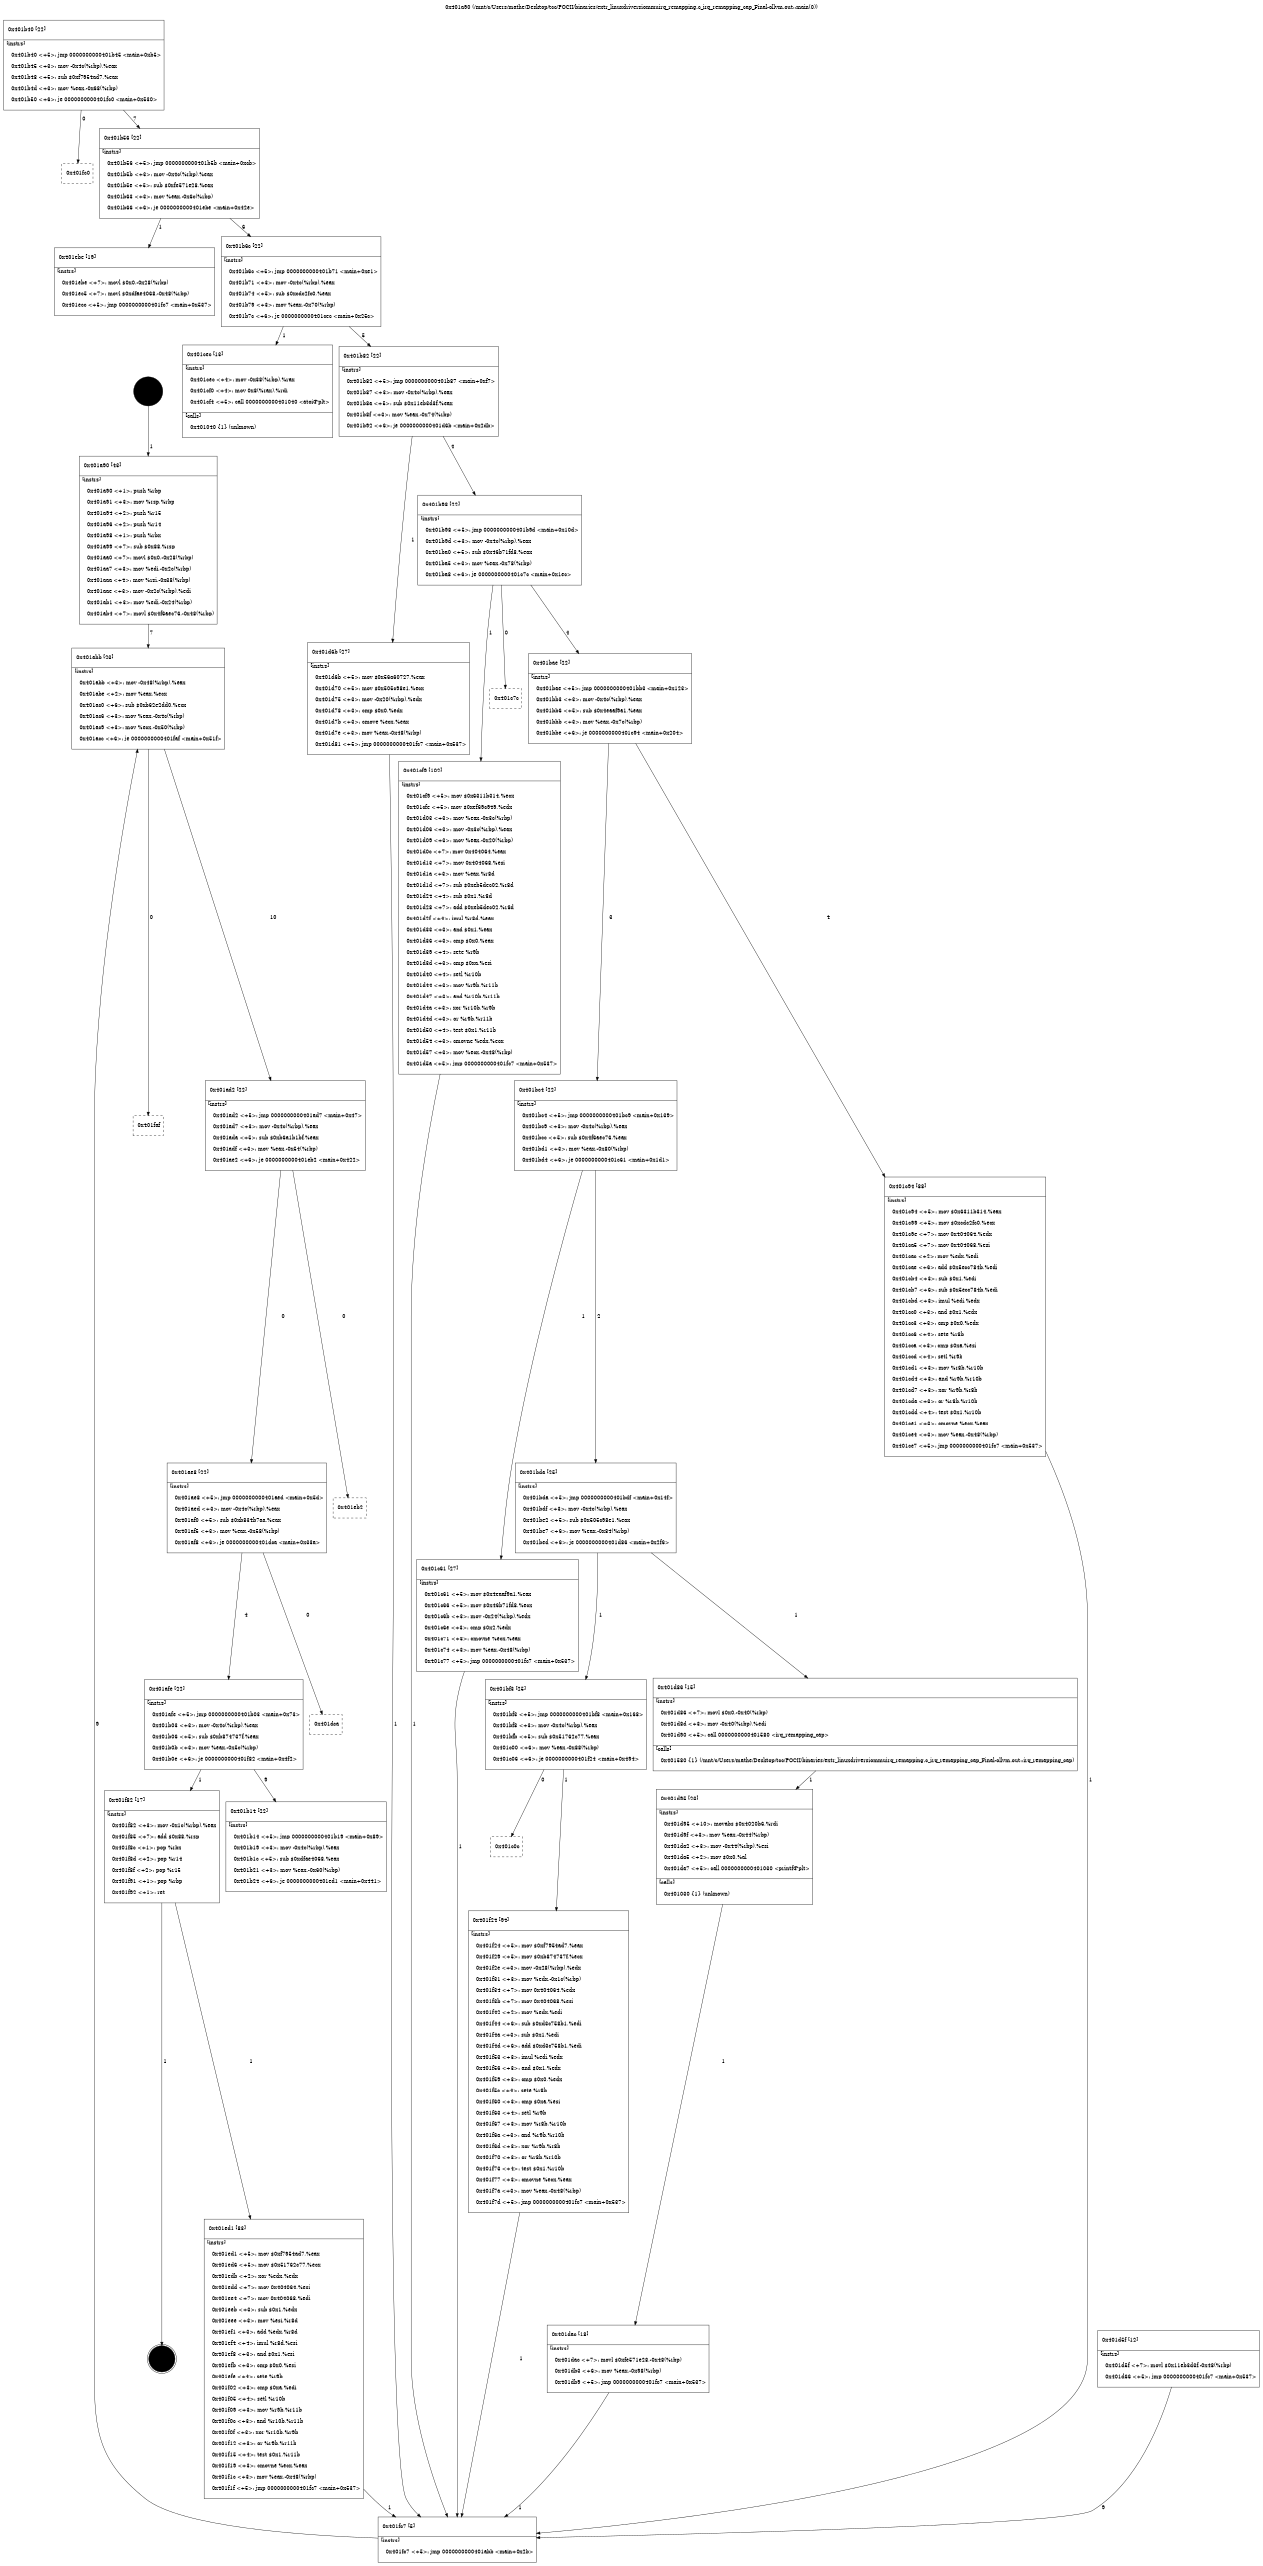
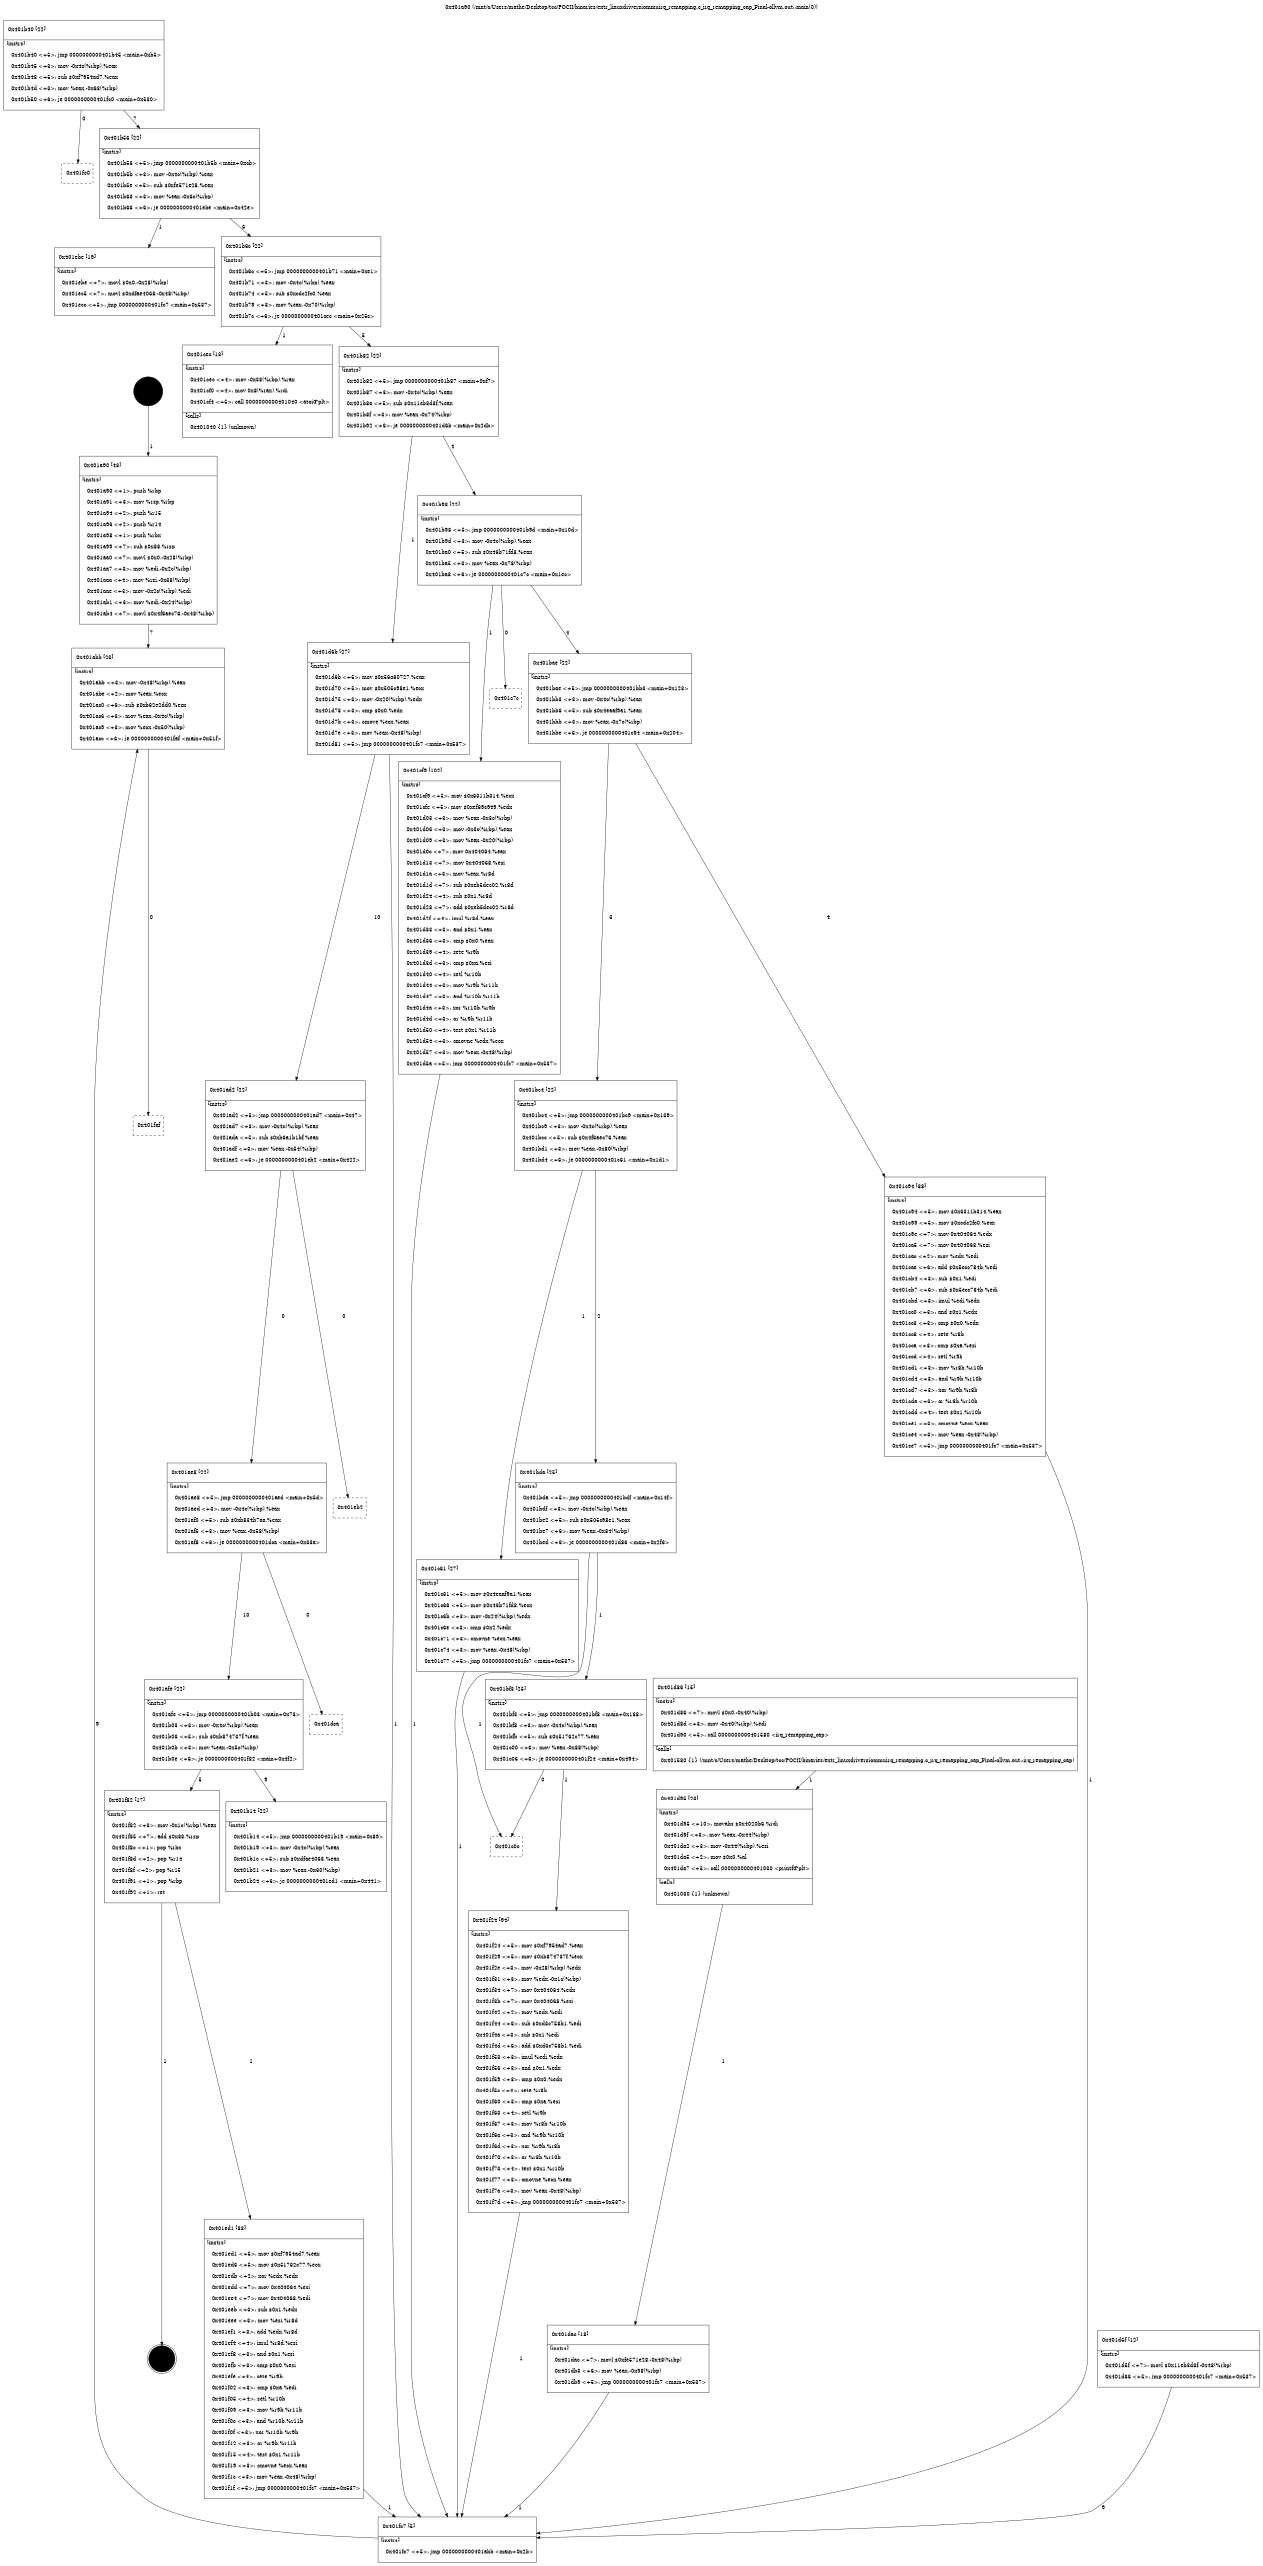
(217, 913) -> (336, 916)
(728, 1614) -> (505, 1673)
(246, 1616) -> (246, 1616)
(199, 1780) -> (199, 1780)
